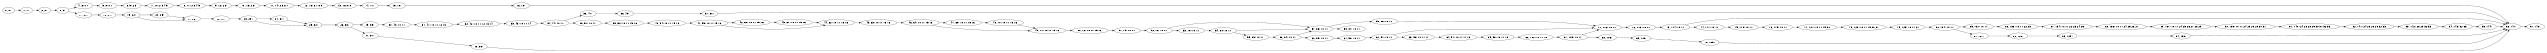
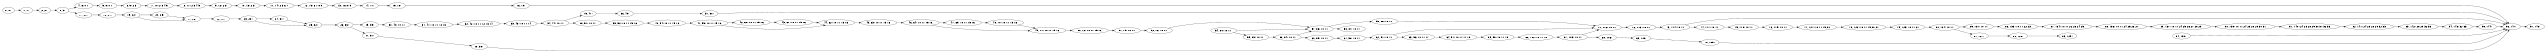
(588, 14) -> (588, 14)
(1192, 31) -> none
(2124, 36) -> none
